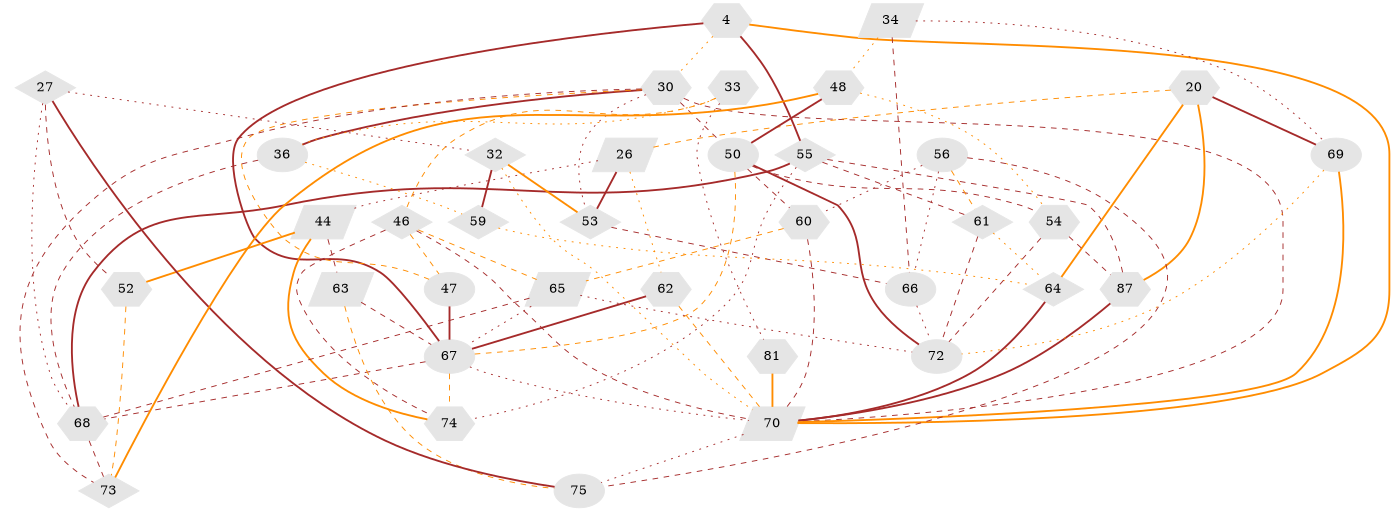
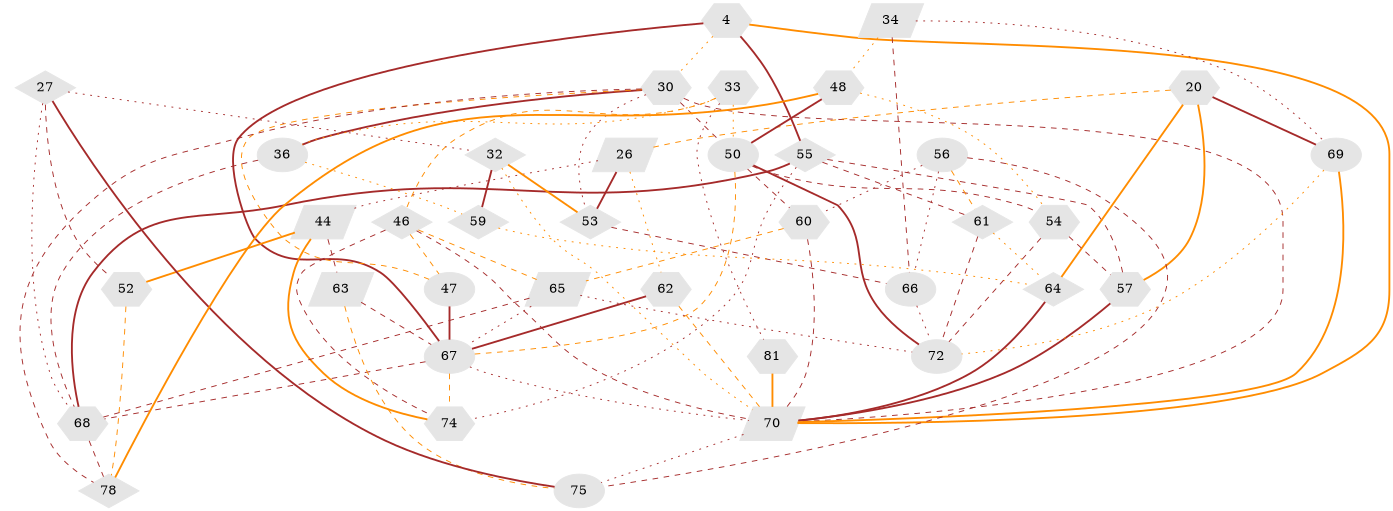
none -> (733, 121)
(1125, 289) -> (1125, 289)
(109, 491) -> (109, 491)
